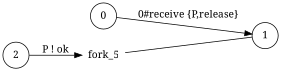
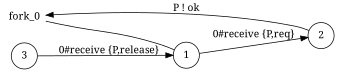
(104, 16) -> (24, 56)
none -> (250, 46)
(104, 55) -> (24, 17)
